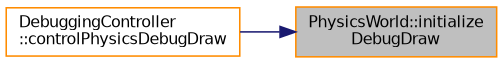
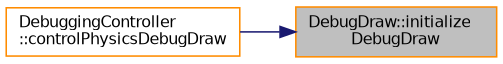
(396, 32) -> (396, 32)
